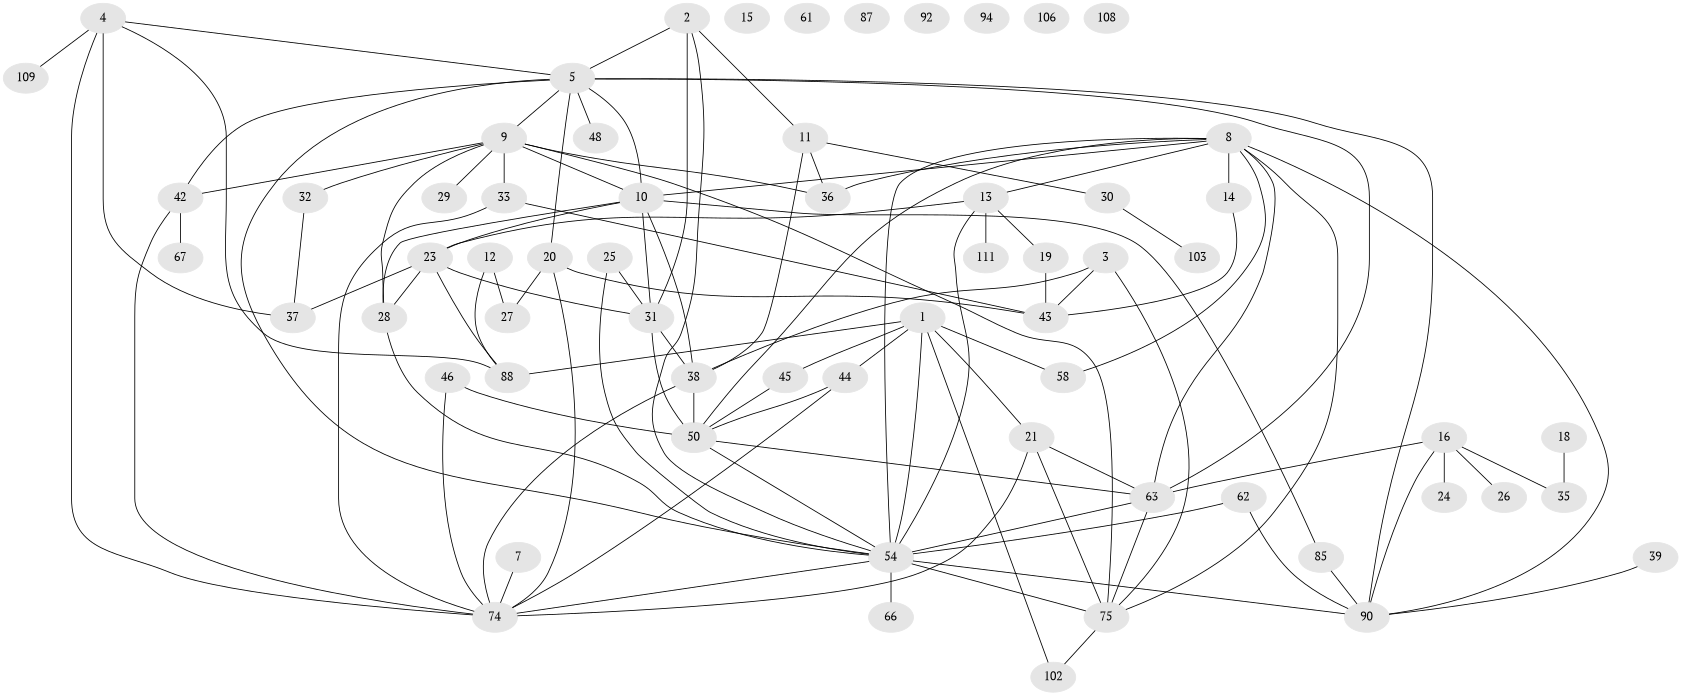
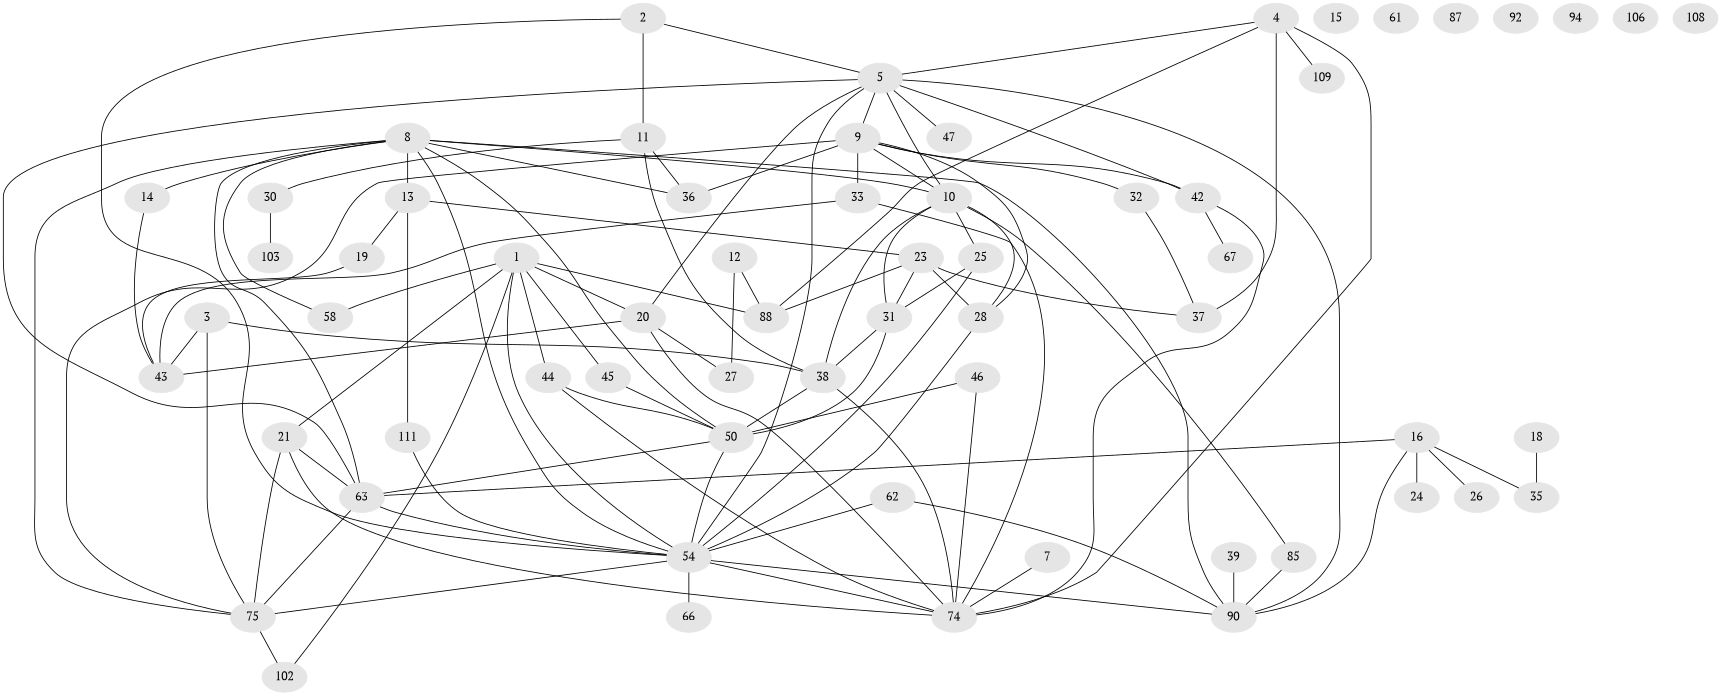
(596, 138) -> (949, 138)
(687, 164) -> none
(444, 198) -> none
(532, 222) -> (968, 233)
none -> (571, 284)
(968, 381) -> (524, 534)
